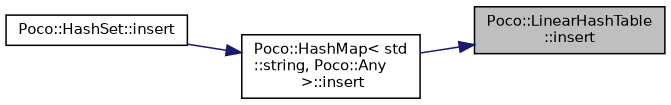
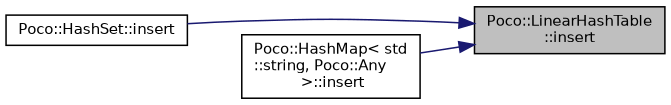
(207, 47) -> (323, 19)
